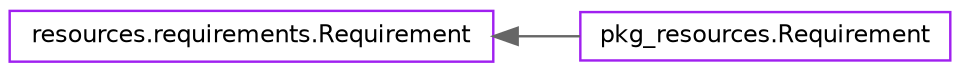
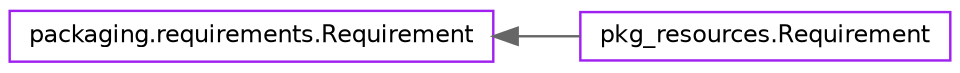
(251, 36) -> (251, 36)
